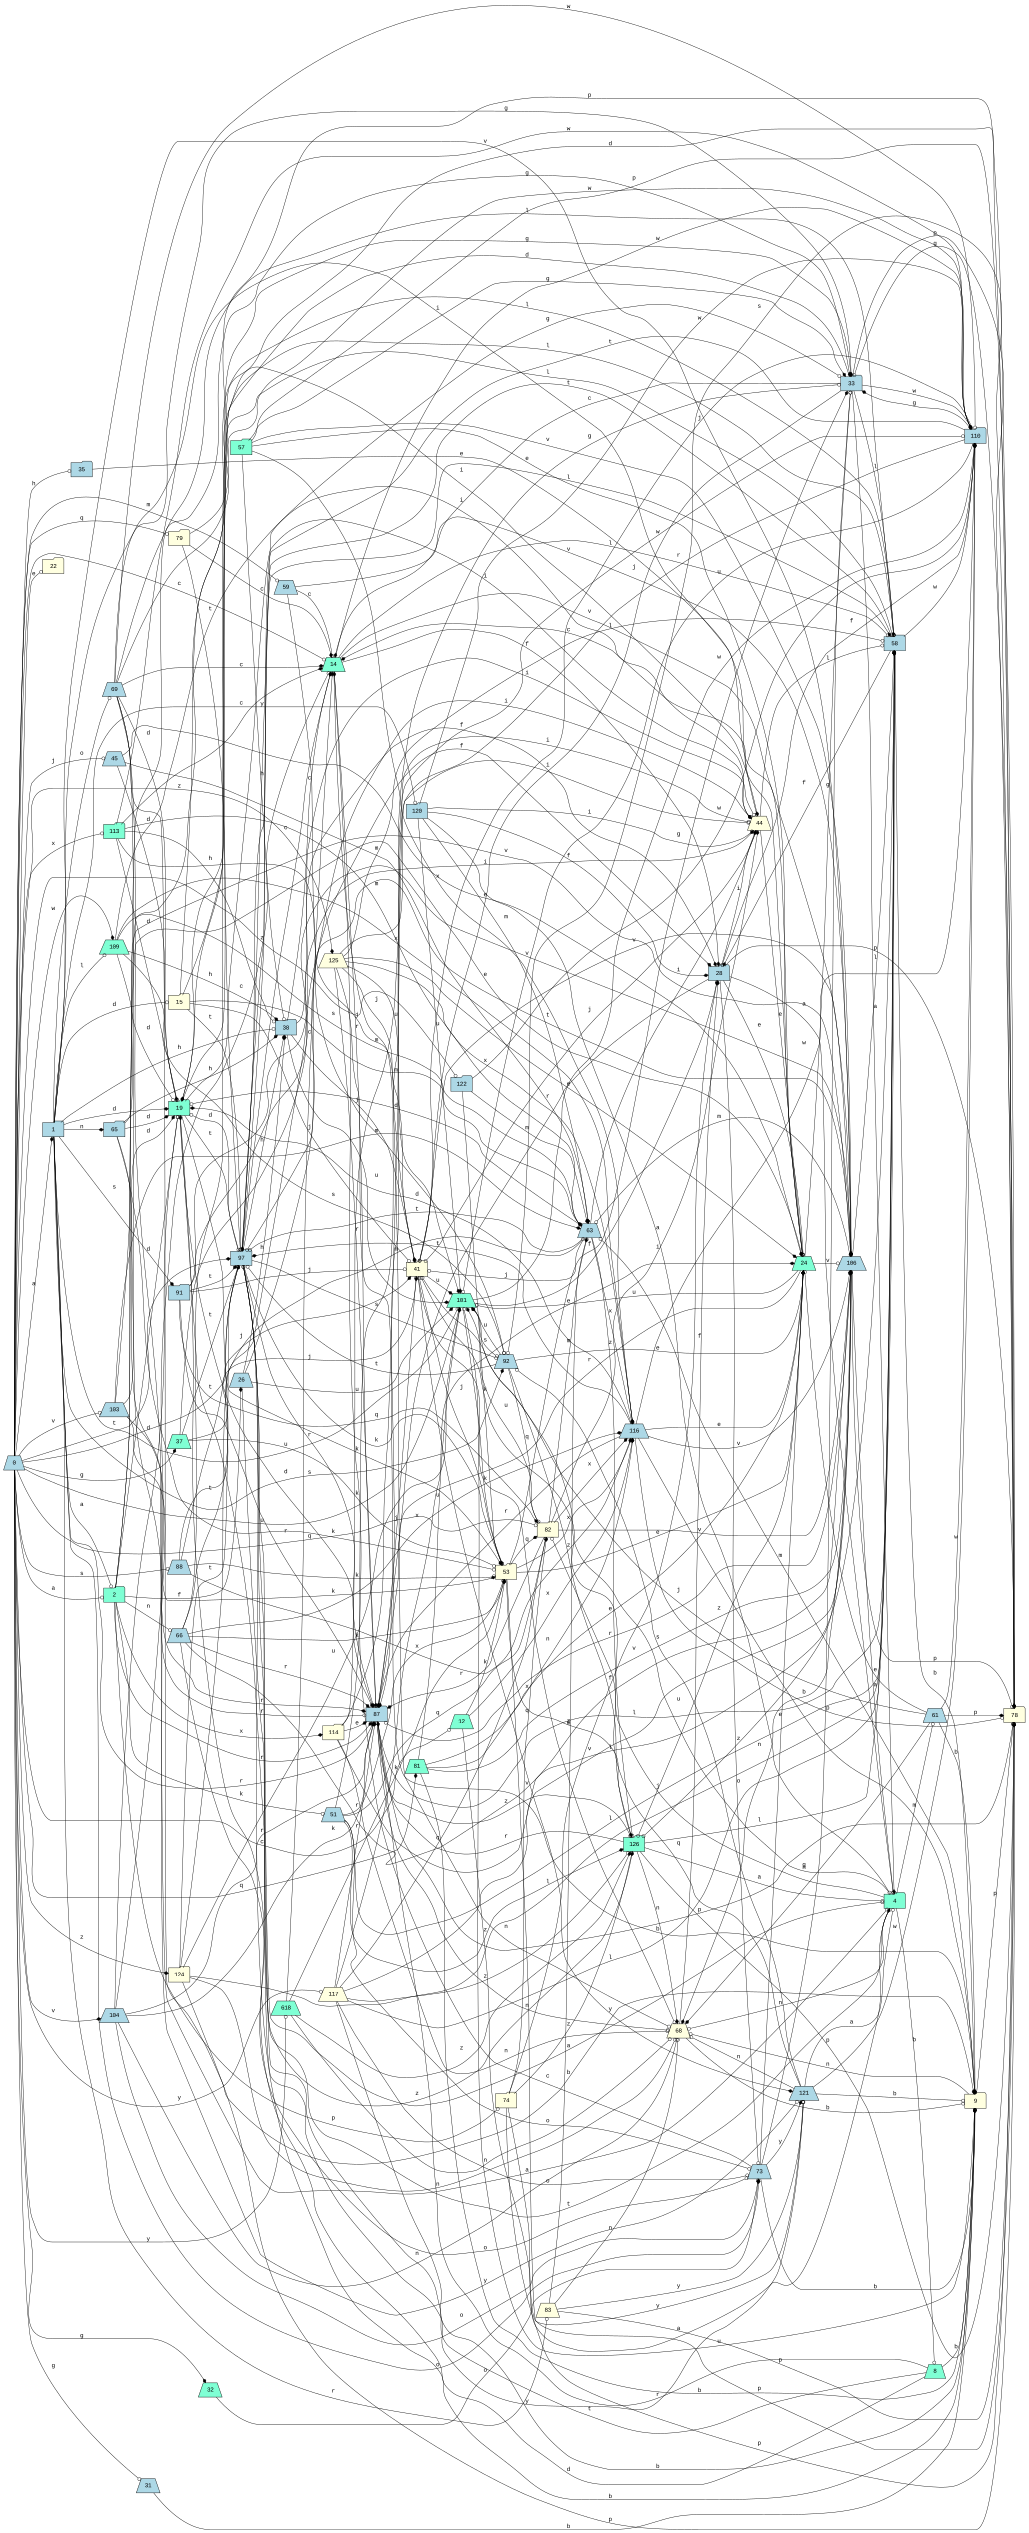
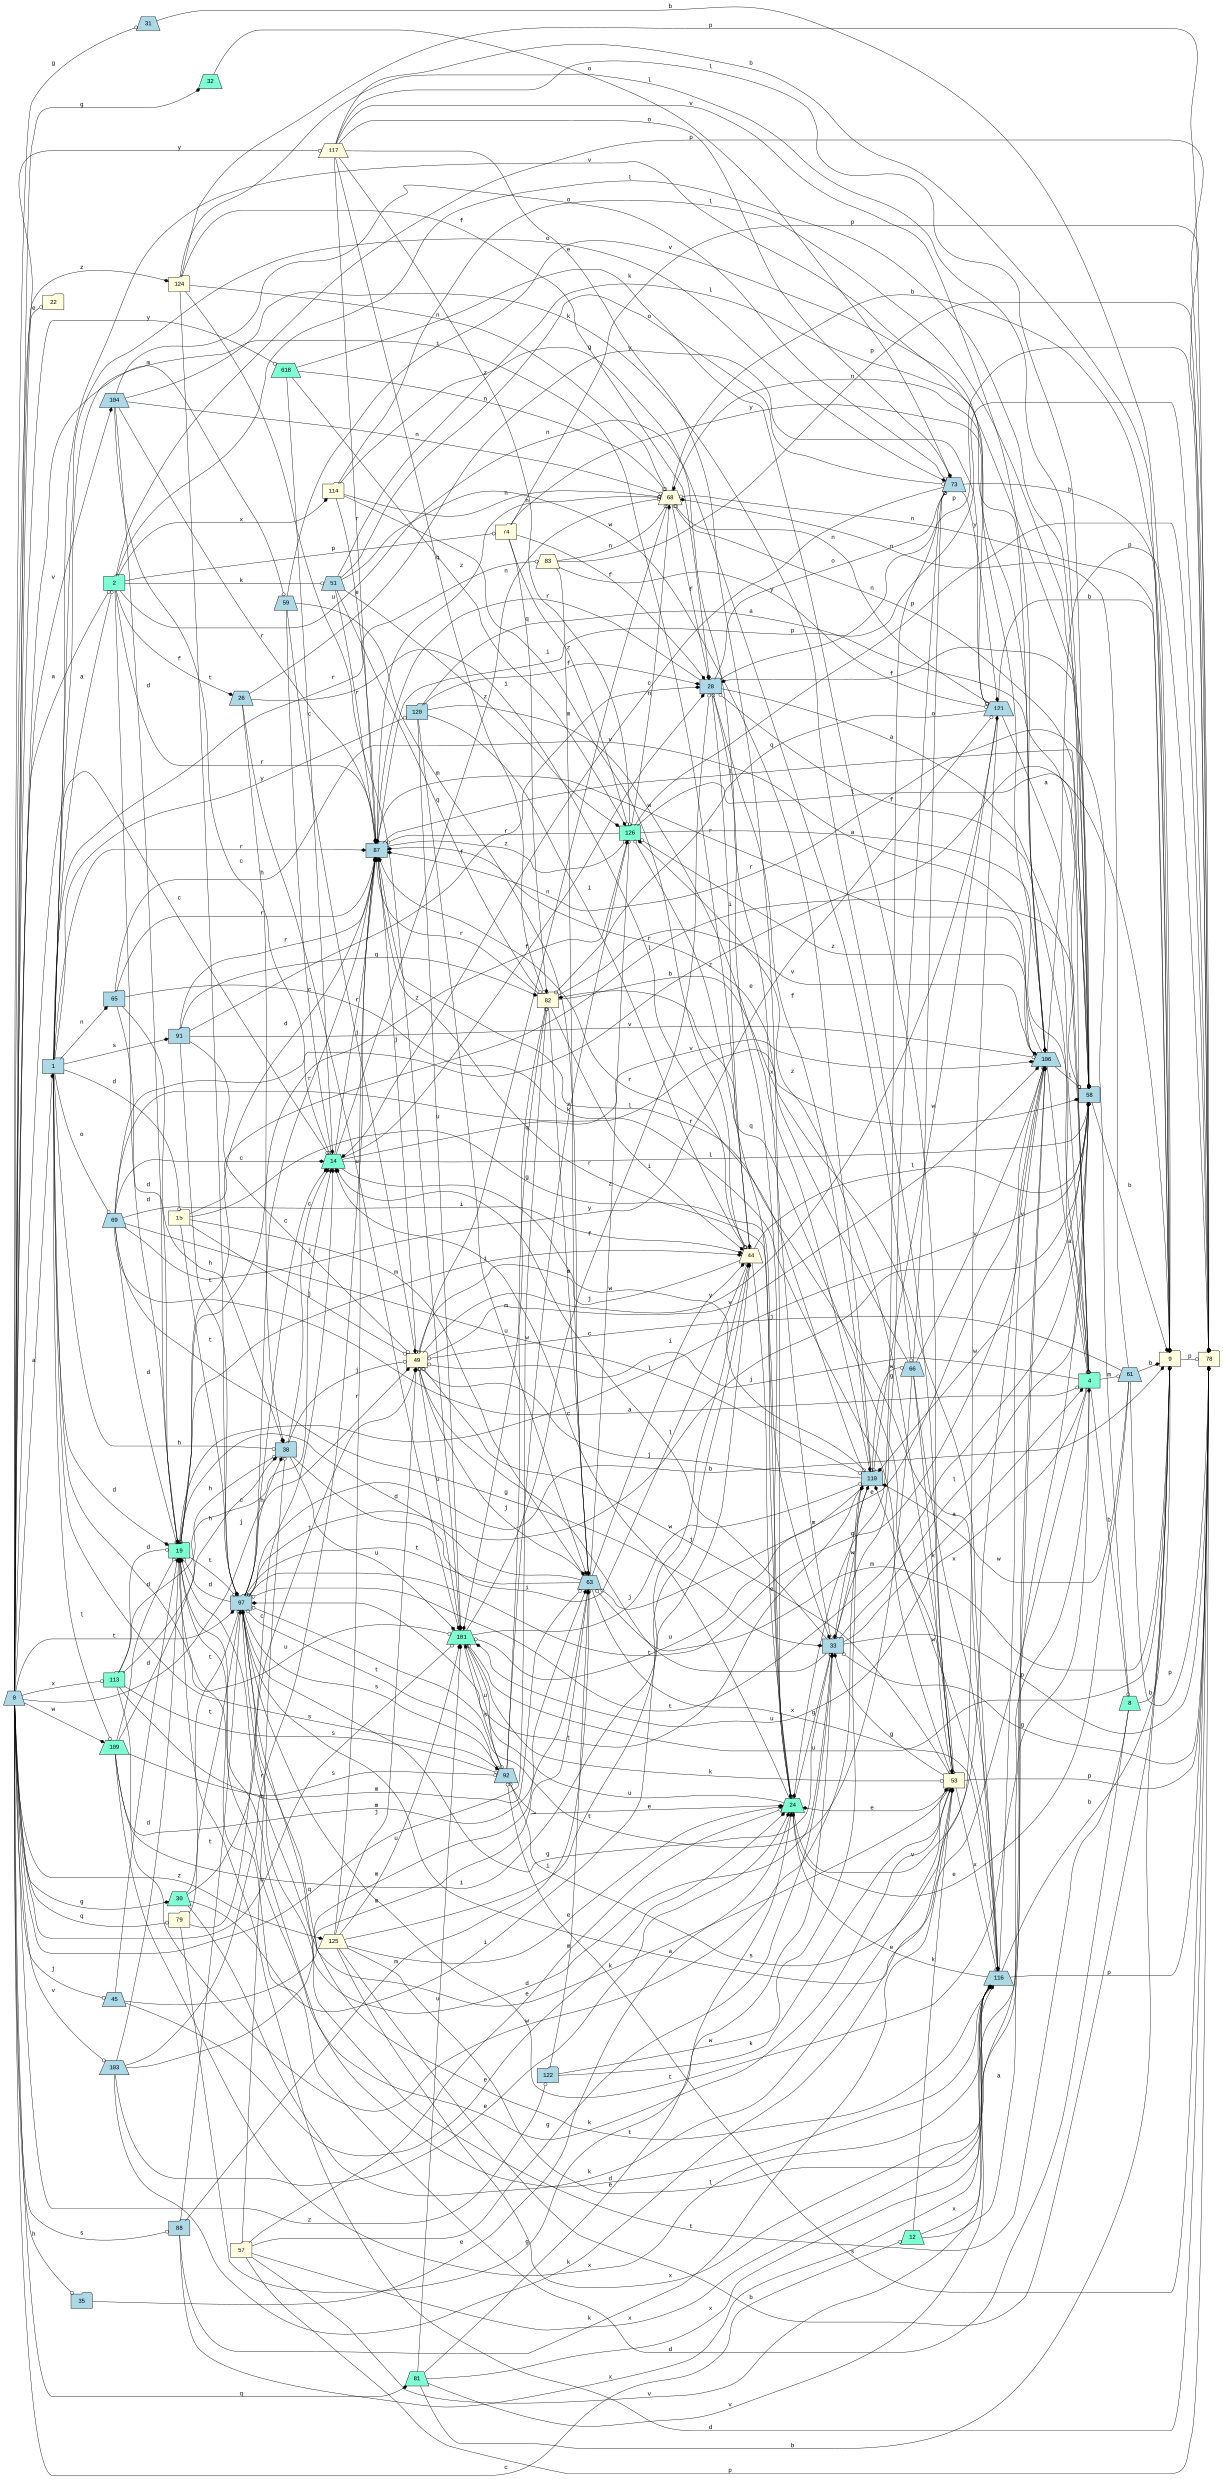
(243, 430) -> (876, 1418)
(241, 448) -> (241, 2250)
none -> (1045, 941)
none -> (567, 1036)
(417, 1269) -> (417, 1360)
(179, 1442) -> (179, 1899)
(179, 1567) -> (179, 2228)
